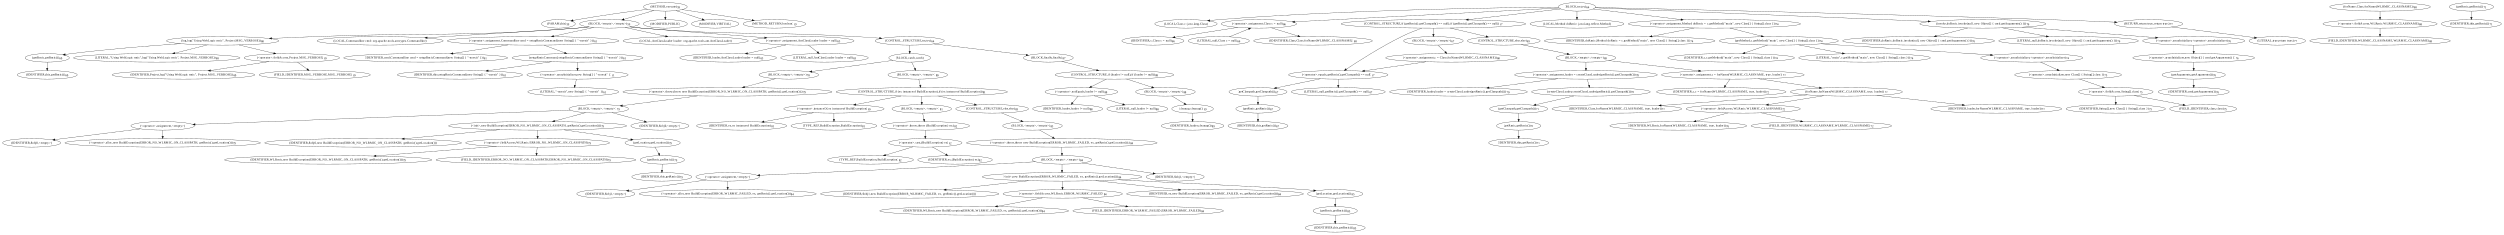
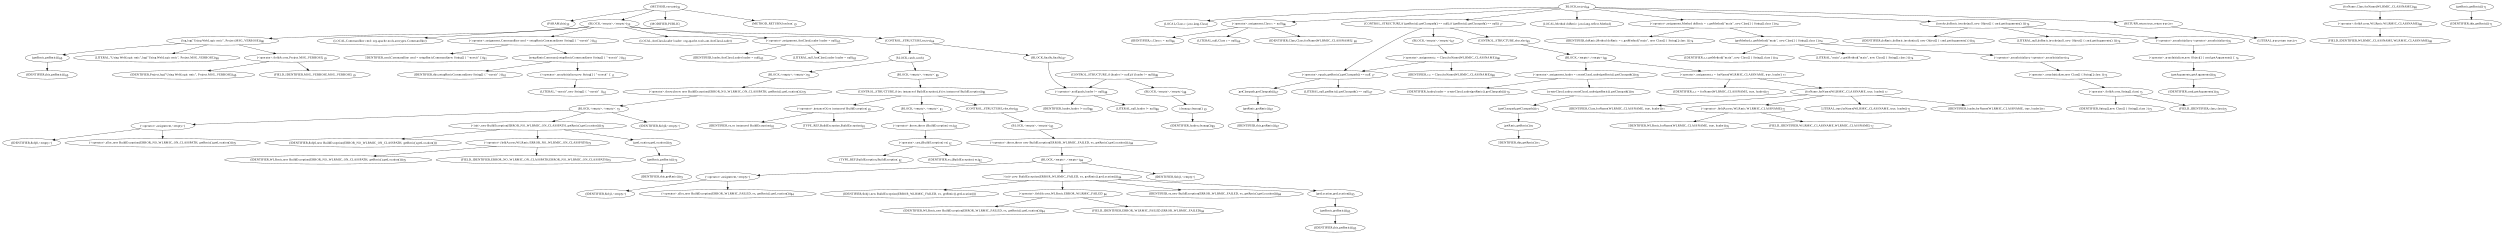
(715, 24) -> none
(1239, 33) -> (1239, 32)
(1079, 66) -> (1052, 77)
none -> (1451, 75)
none -> (1866, 109)
